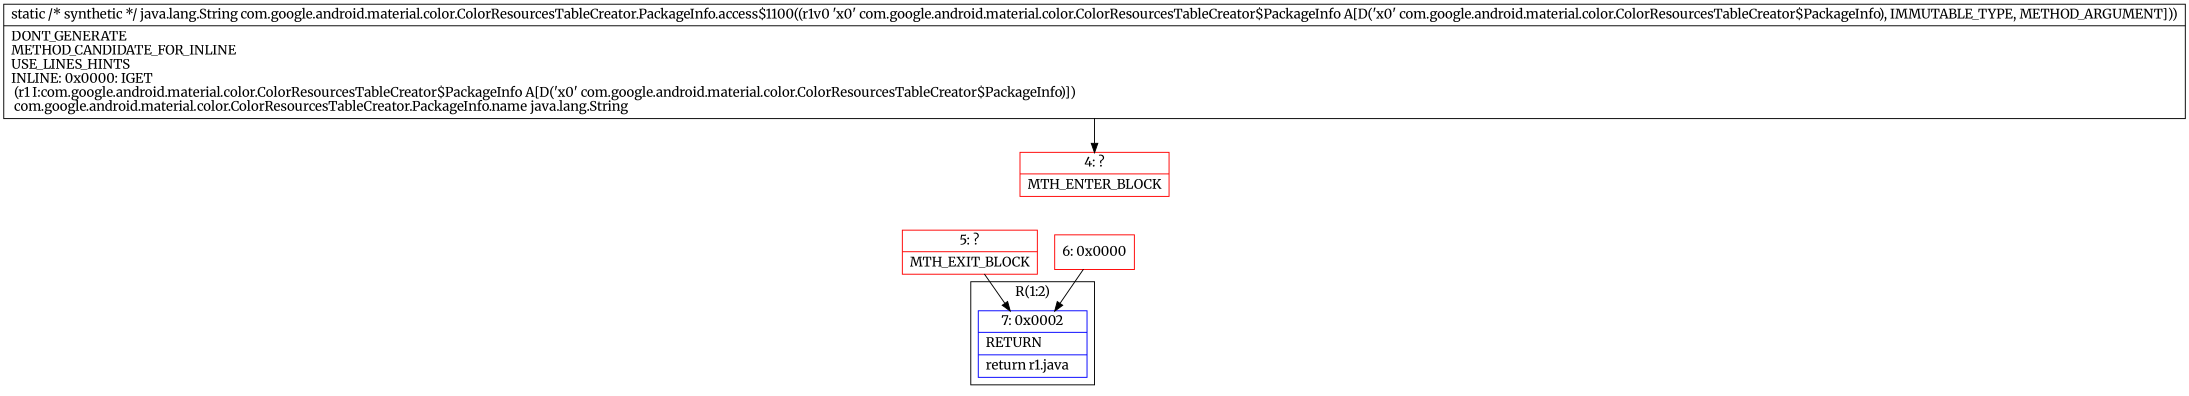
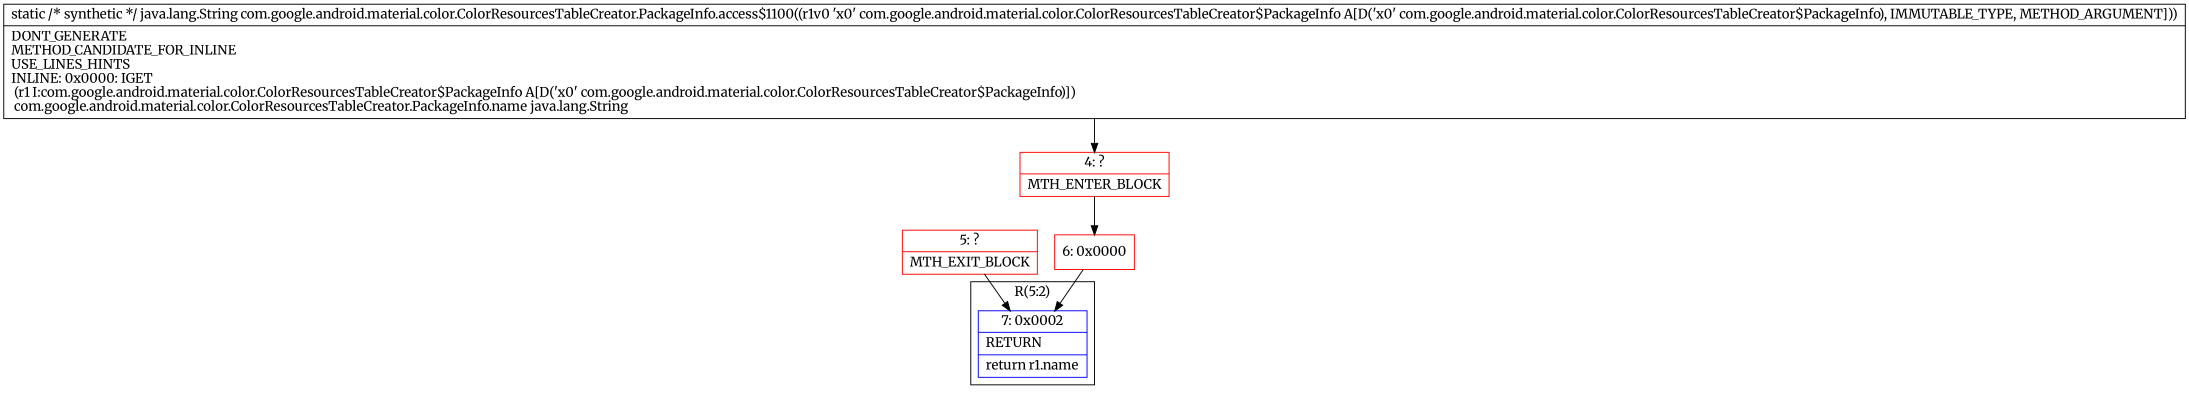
none -> (1095, 211)
(1033, 292) -> (1033, 292)
(1028, 366) -> (1033, 366)
